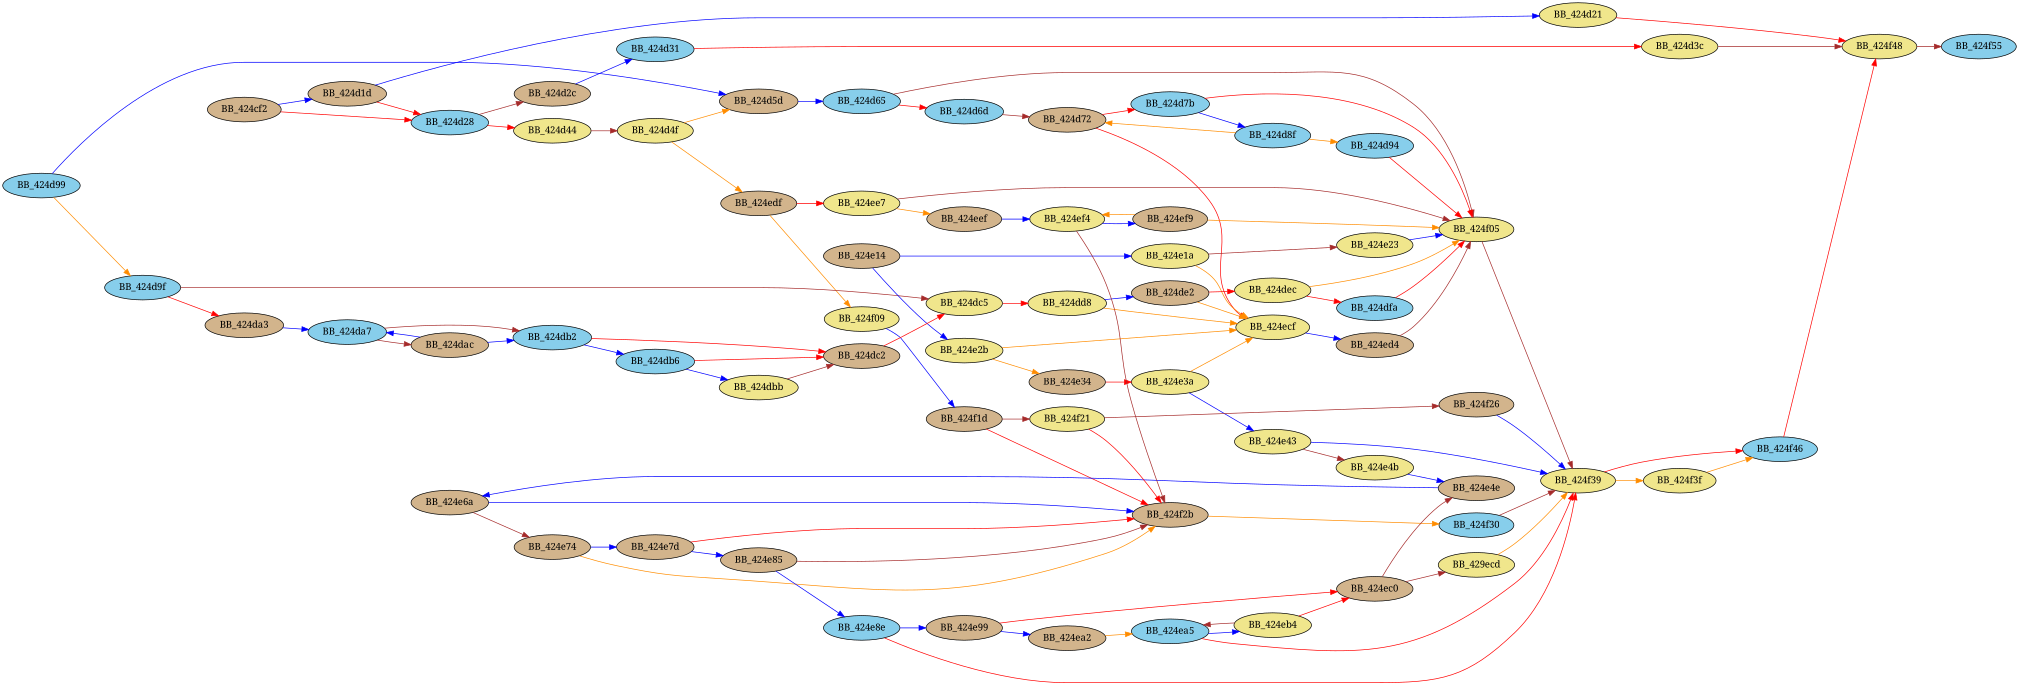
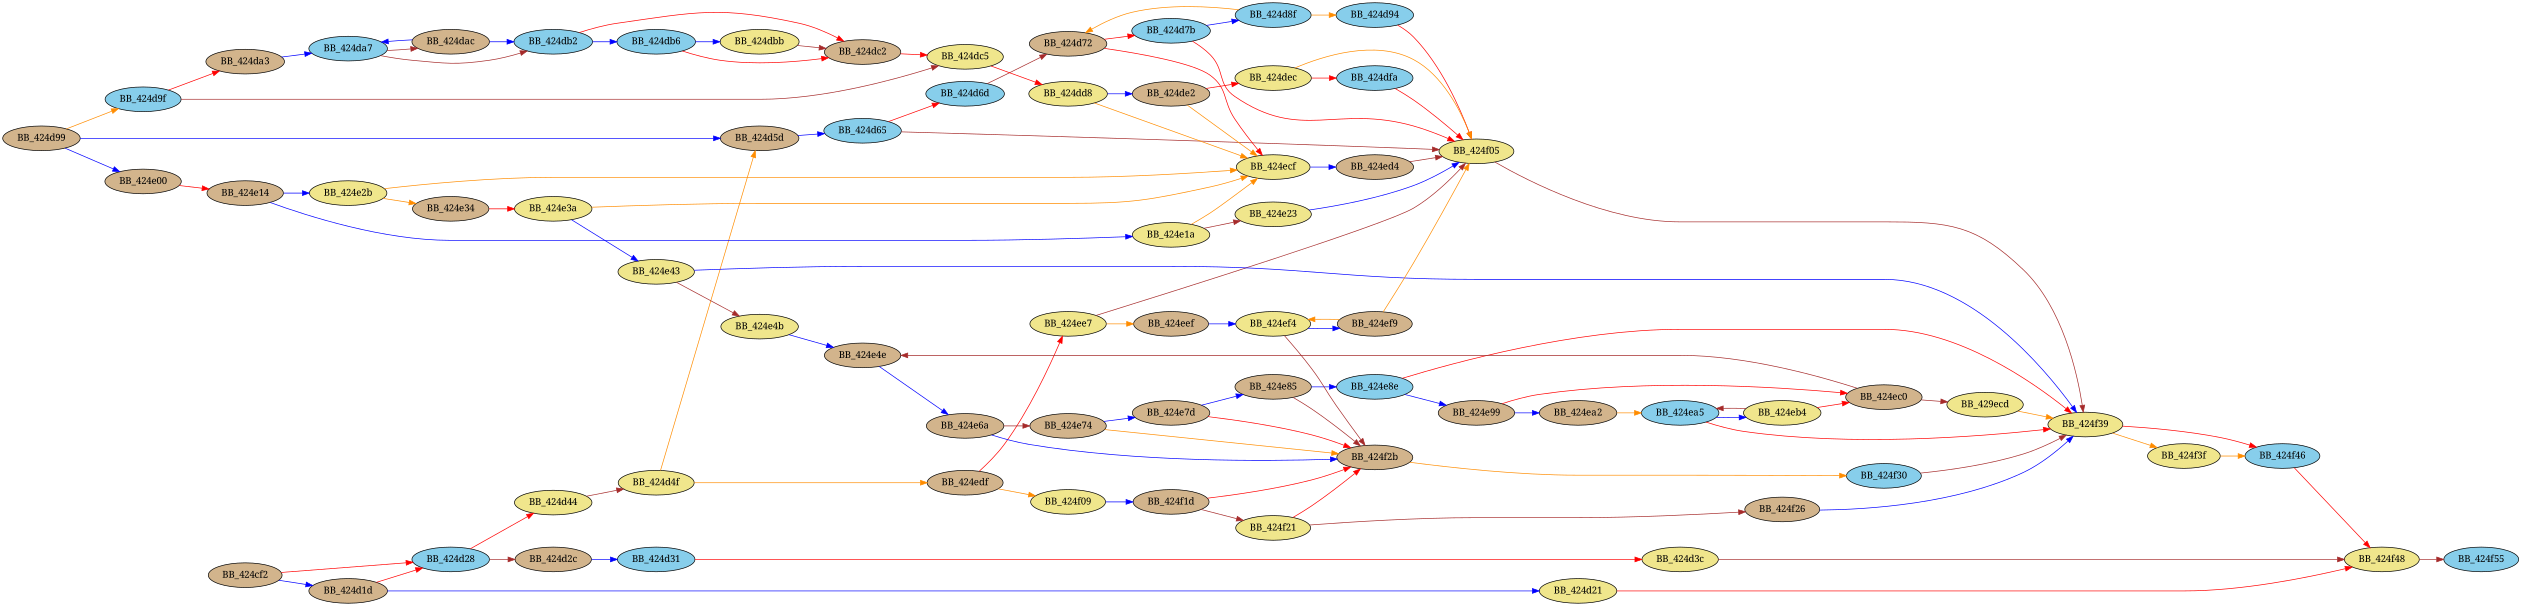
none -> (143, 181)
(41, 186) -> (41, 138)
